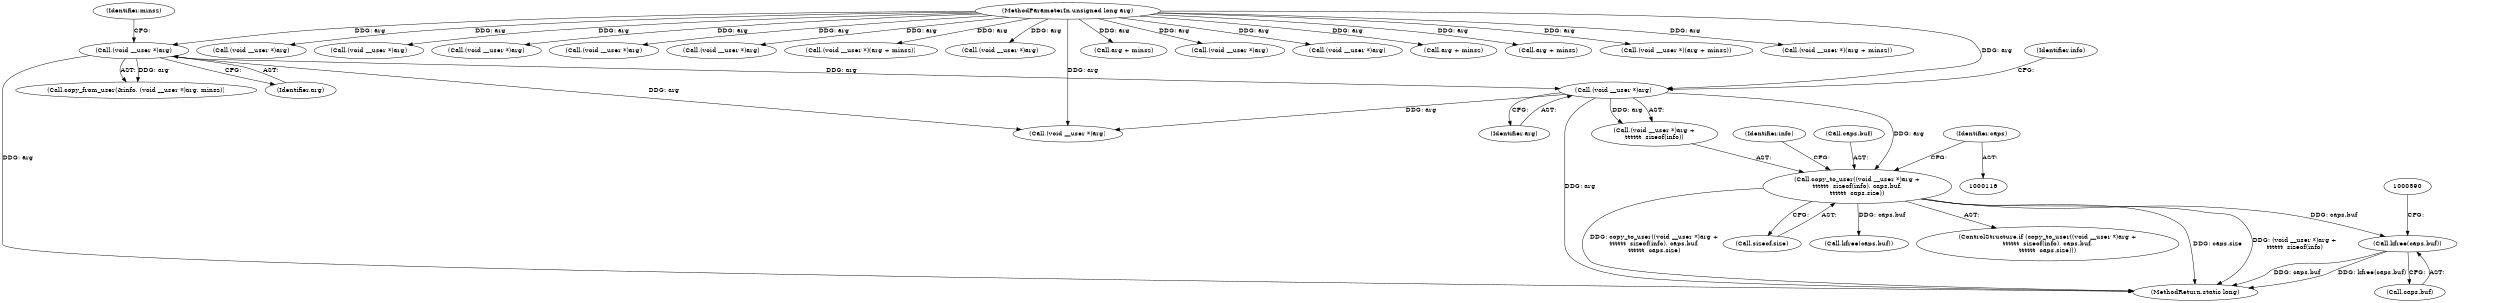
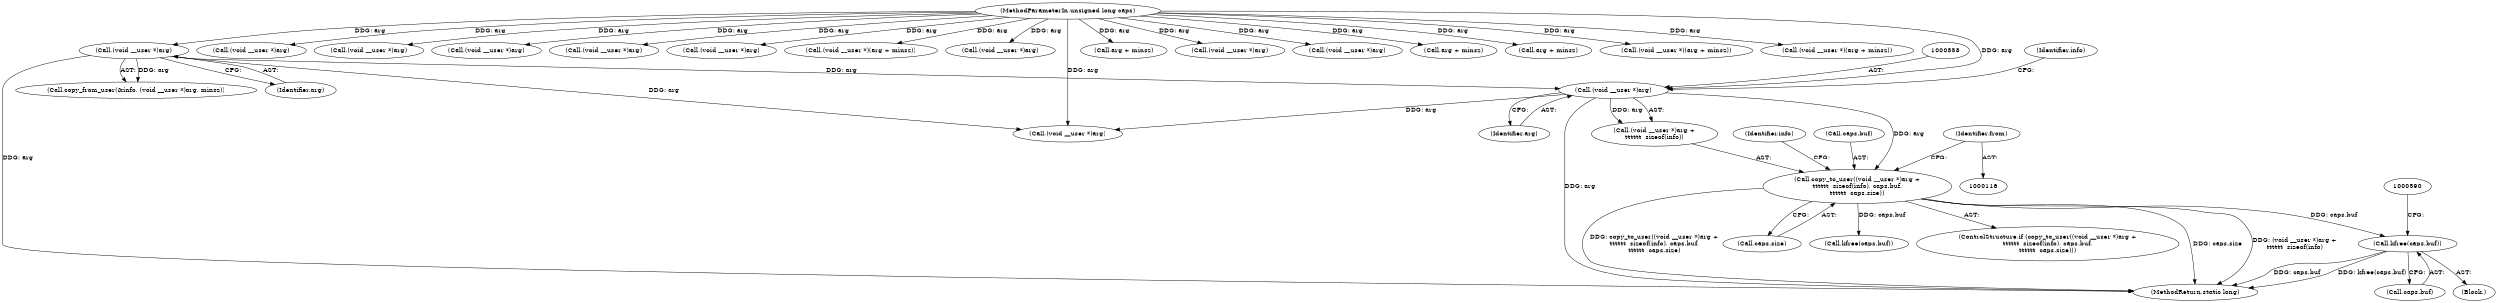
(134, 11) -> none
(1068, 11) -> (1068, 11)
none -> (1946, 51)
(1982, 134) -> (1982, 134)
(1762, 244) -> (1762, 244)
none -> (2474, 292)
